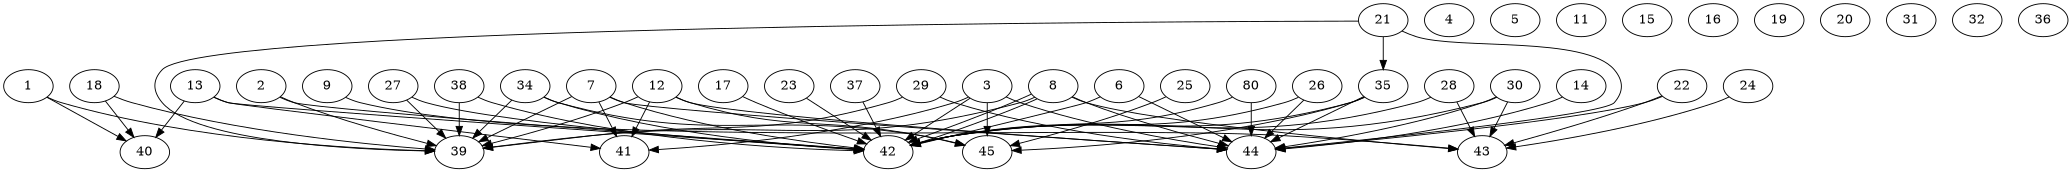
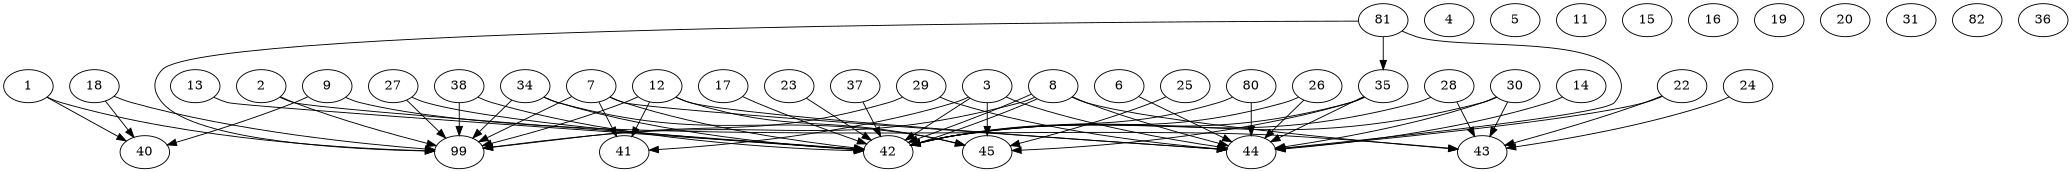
(1383, 20) -> (1383, 20)
(1977, 20) -> (1977, 20)
(171, 118) -> (246, 120)
(1006, 123) -> none
(402, 125) -> none
(459, 152) -> (459, 152)
